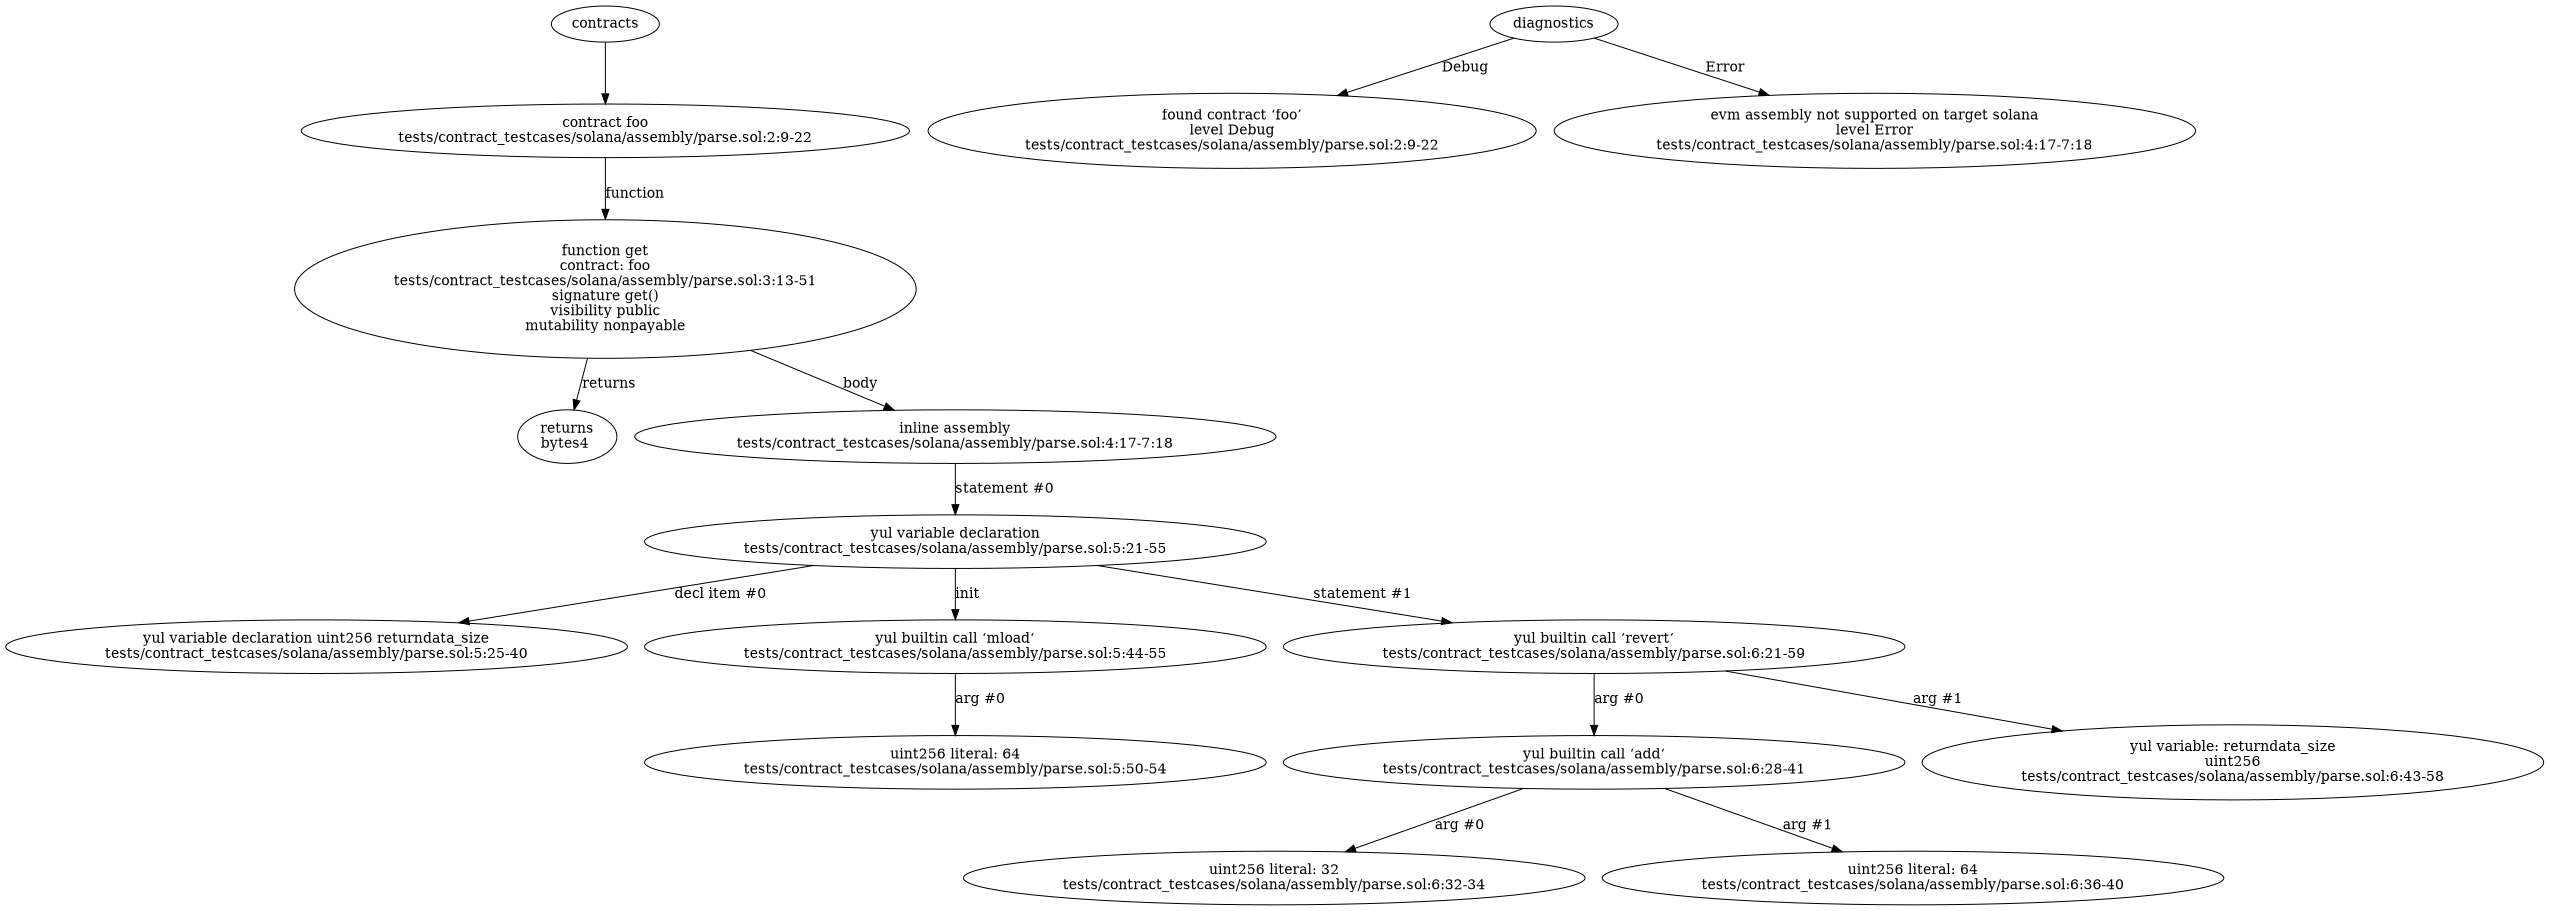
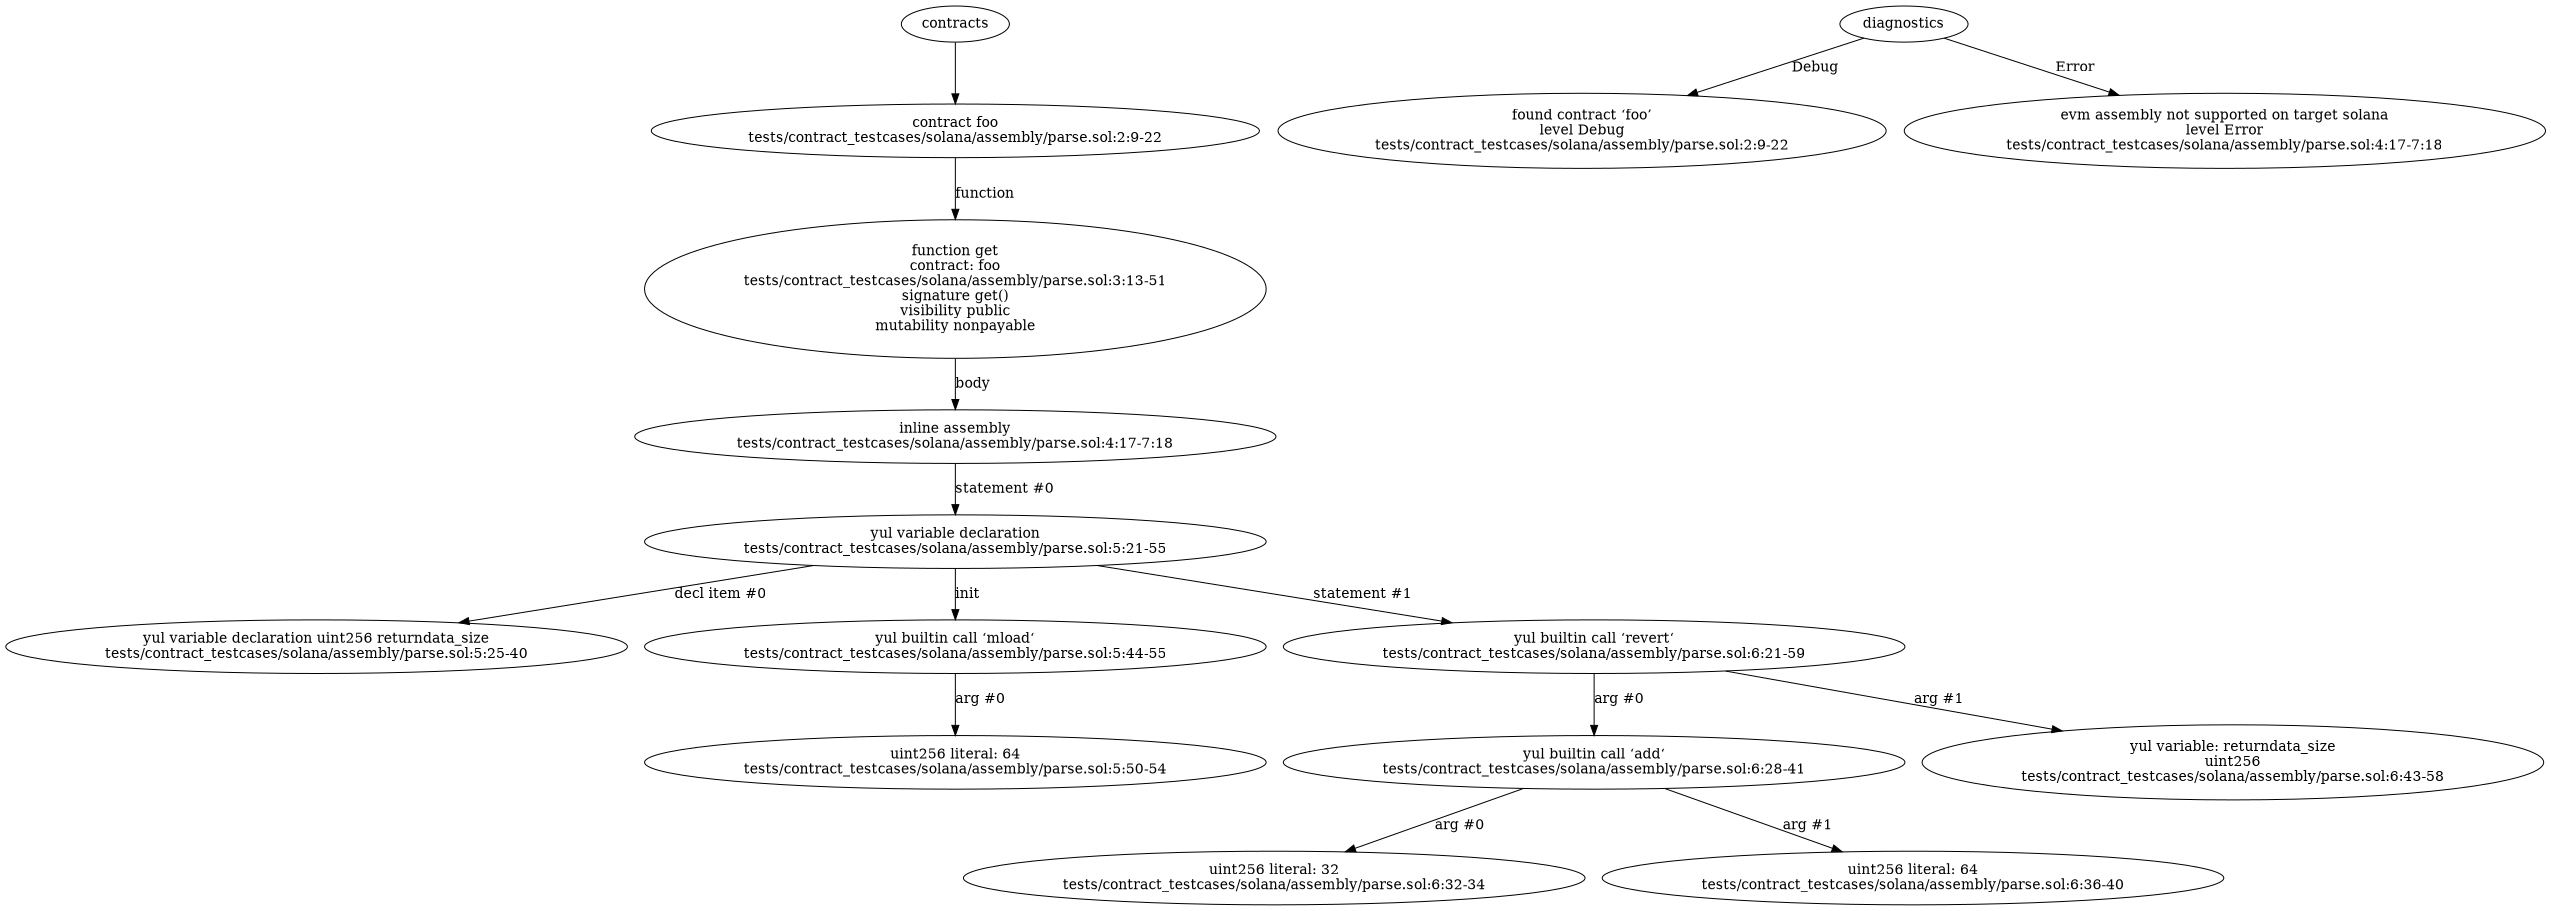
(567, 437) -> none
